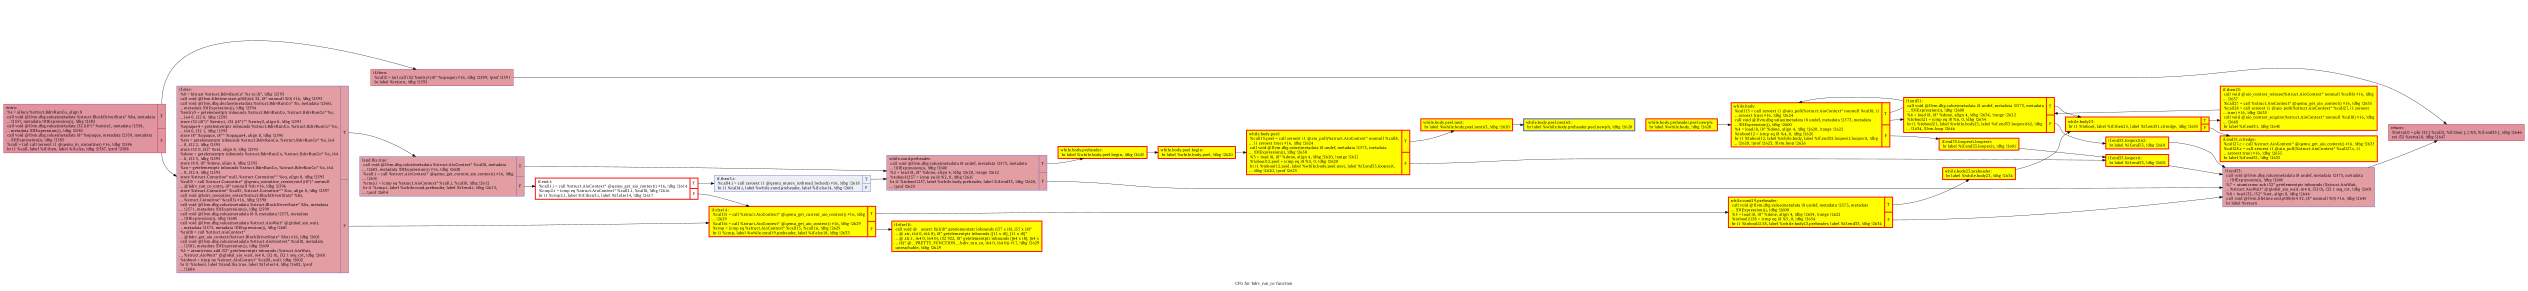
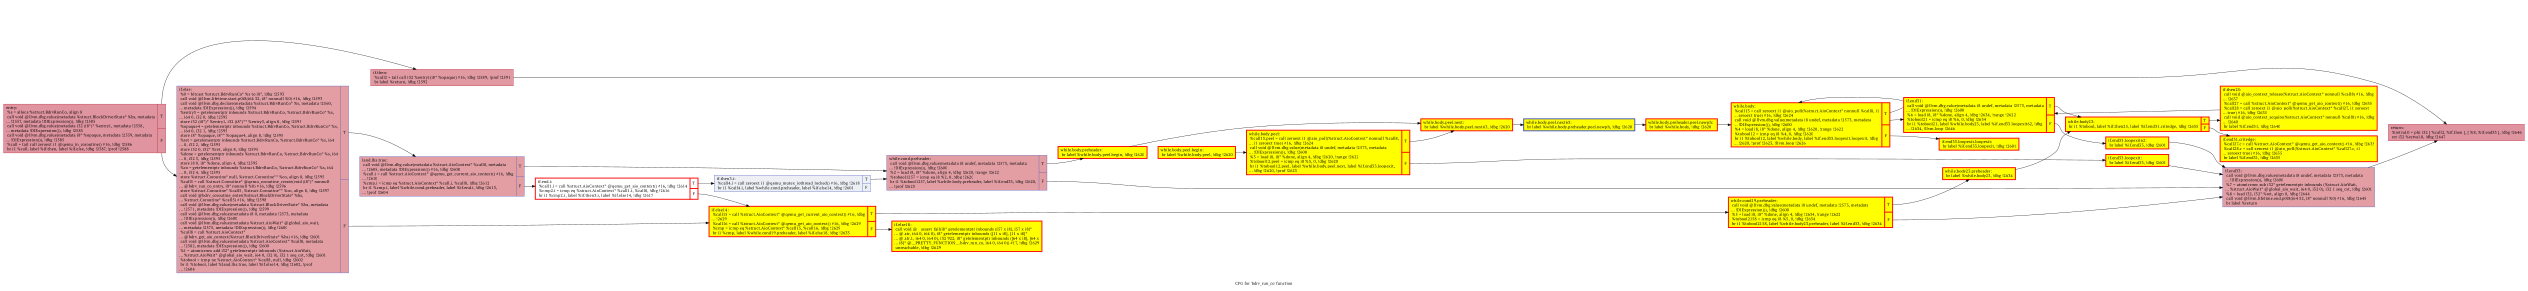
none -> (1639, 125)
(1151, 152) -> (1273, 126)
(1278, 152) -> (1278, 152)
(2061, 153) -> none
